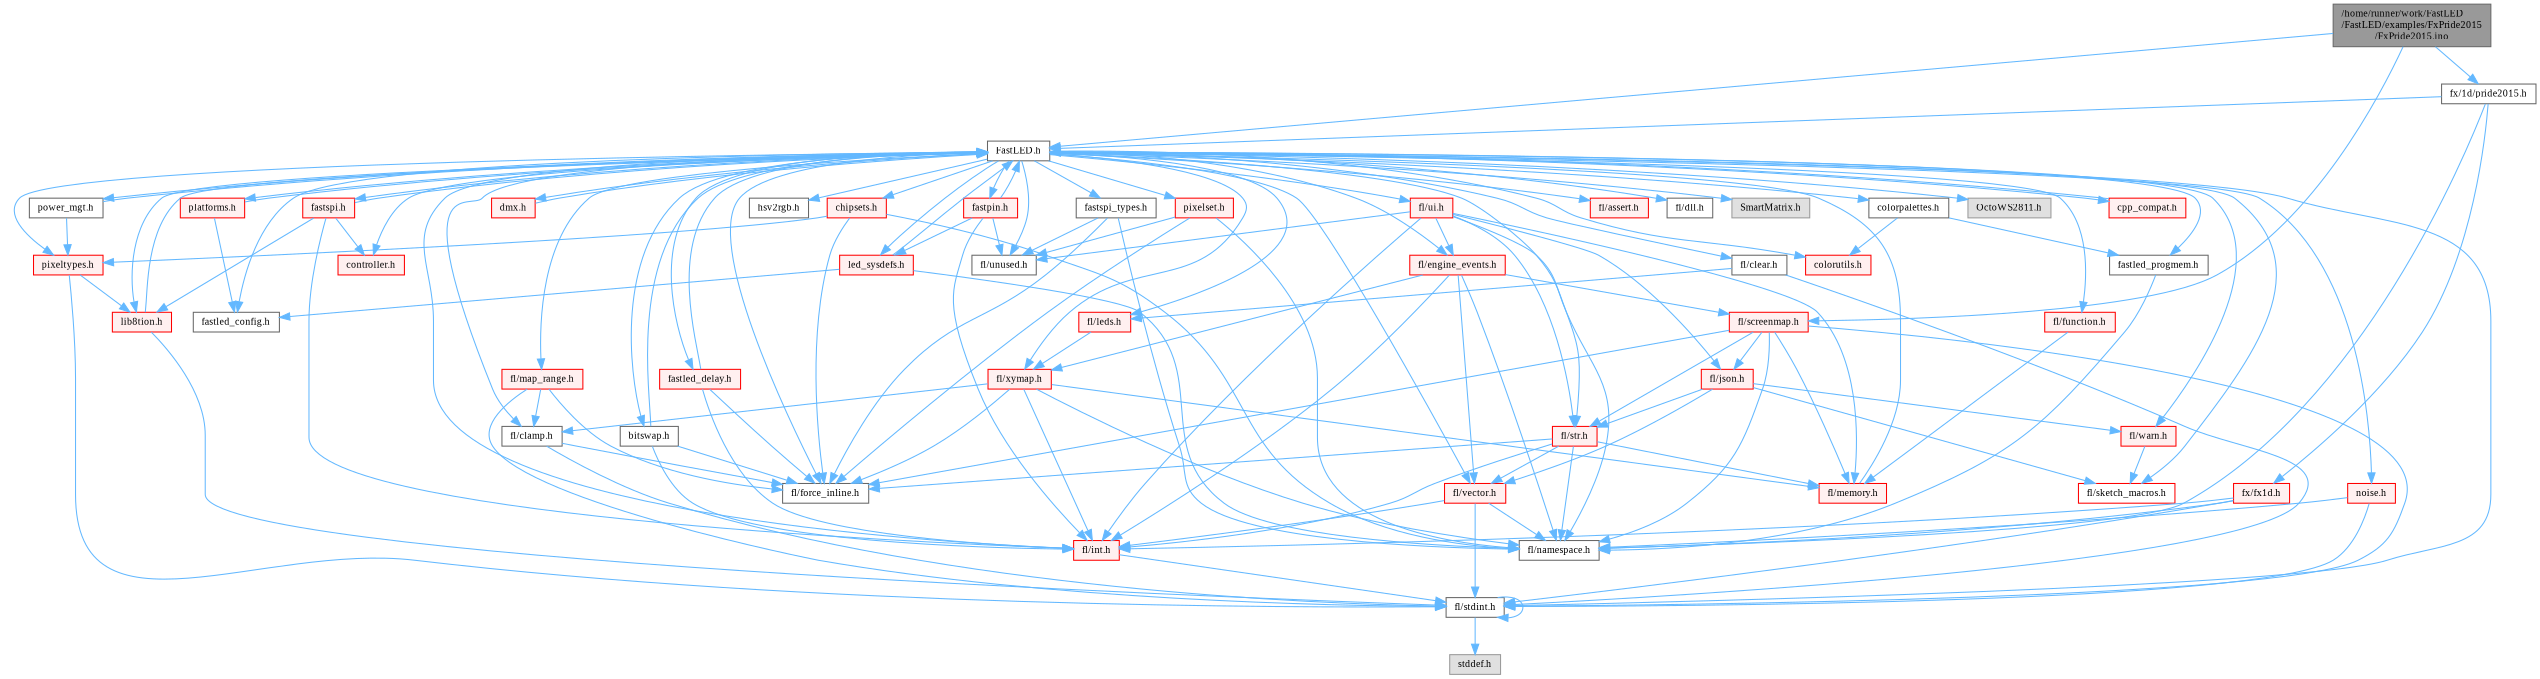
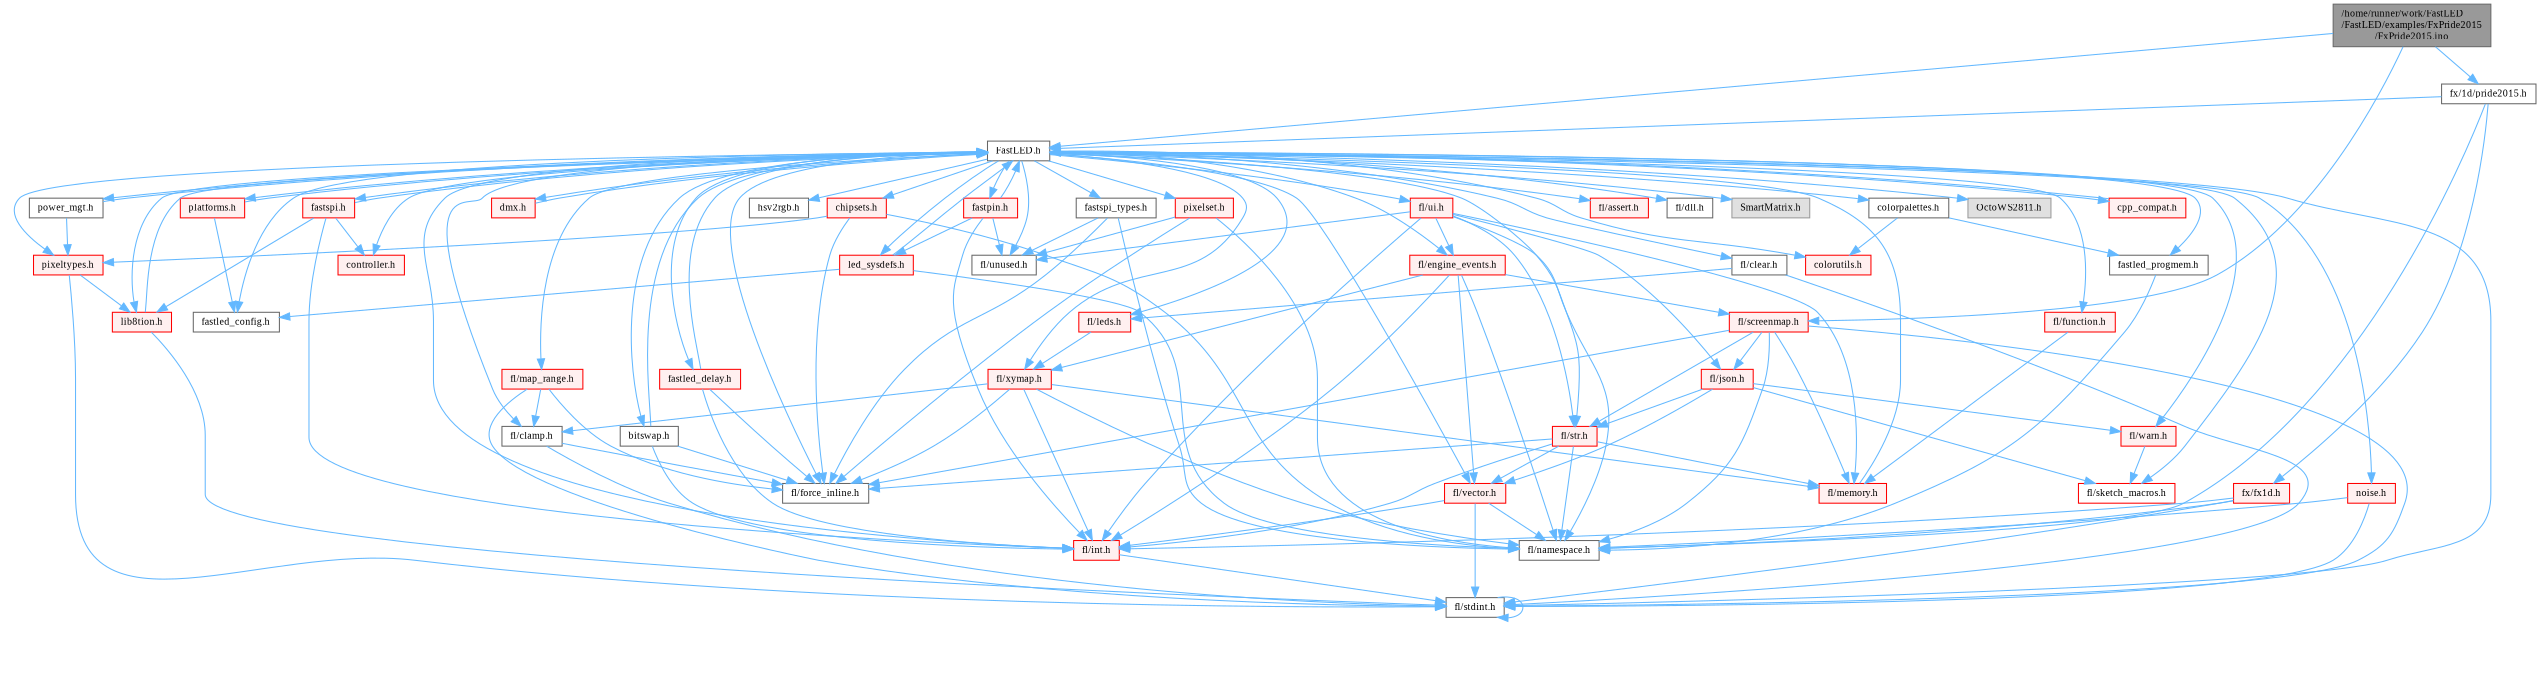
(1475, 665) -> none
